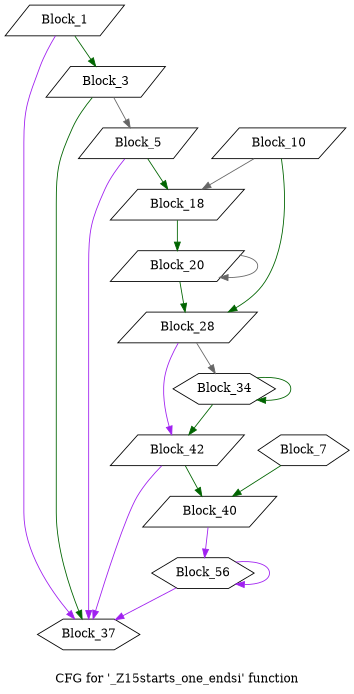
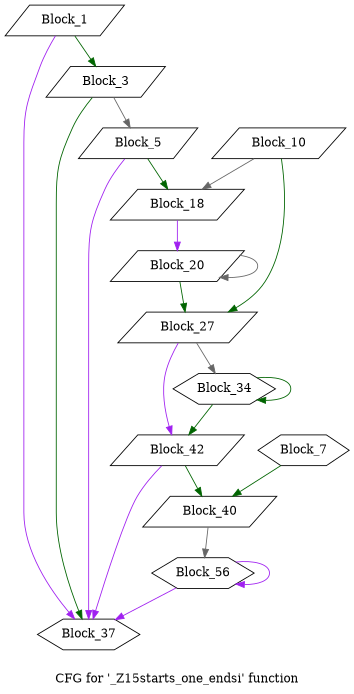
(177, 231) -> (177, 231)
(188, 327) -> (188, 327)
(207, 538) -> (207, 538)
